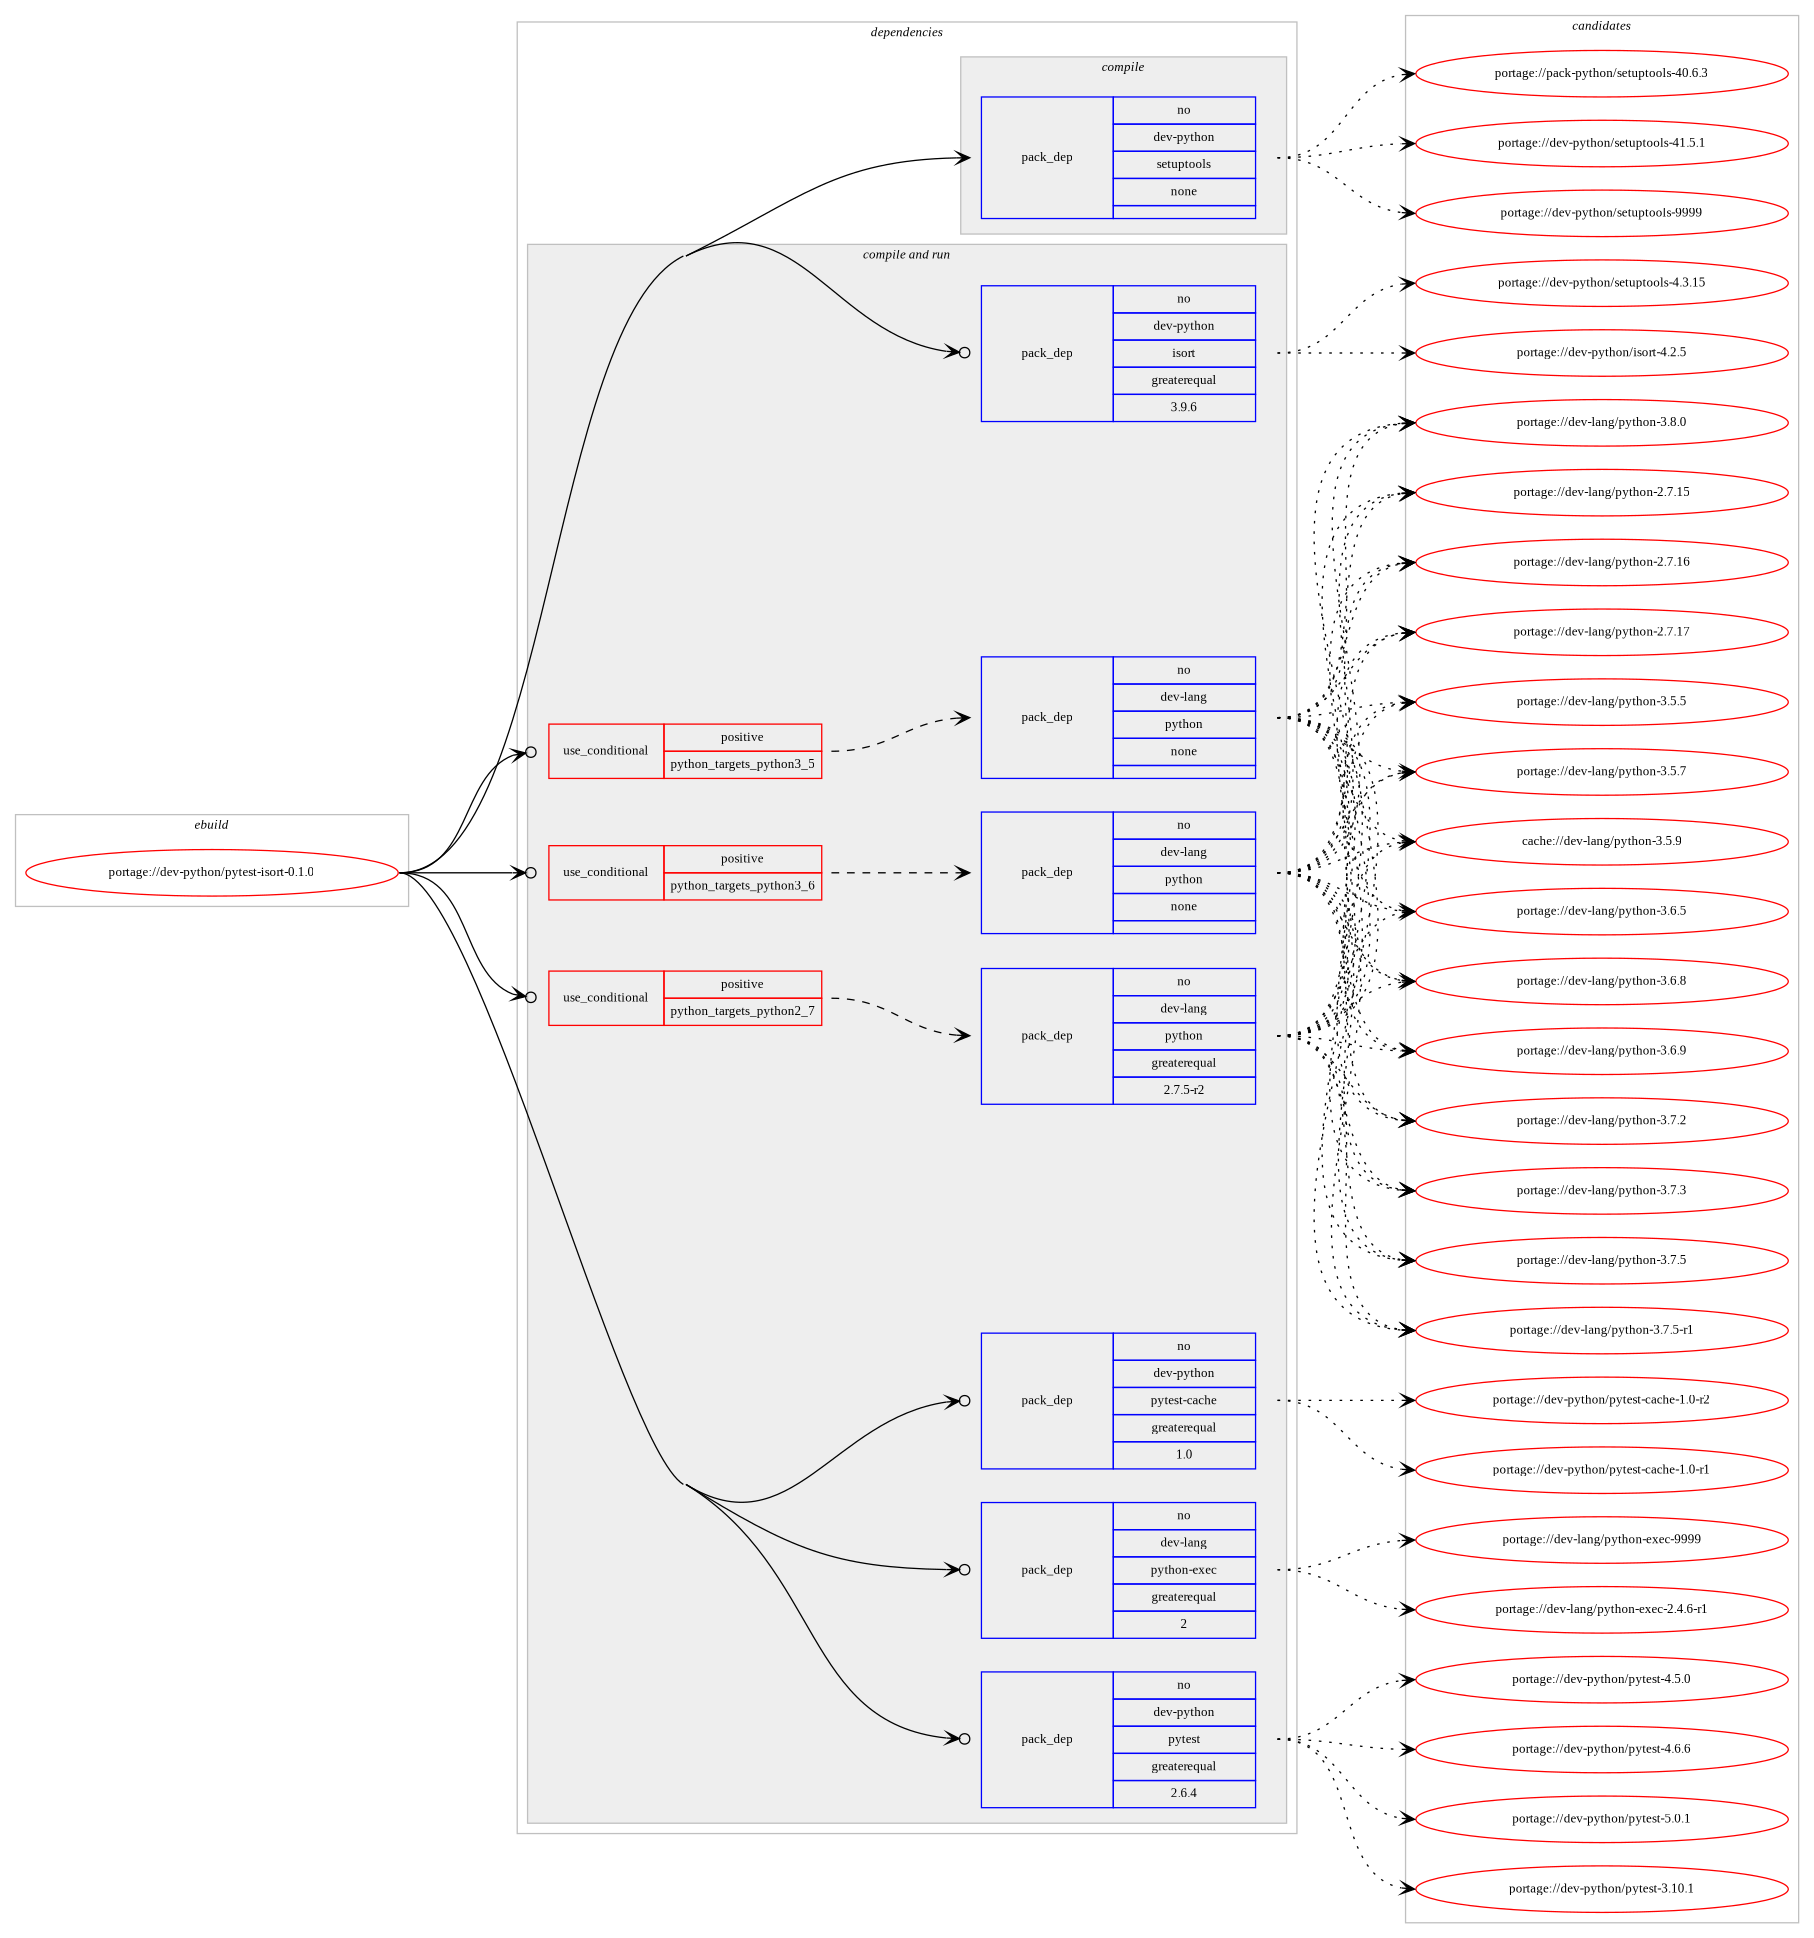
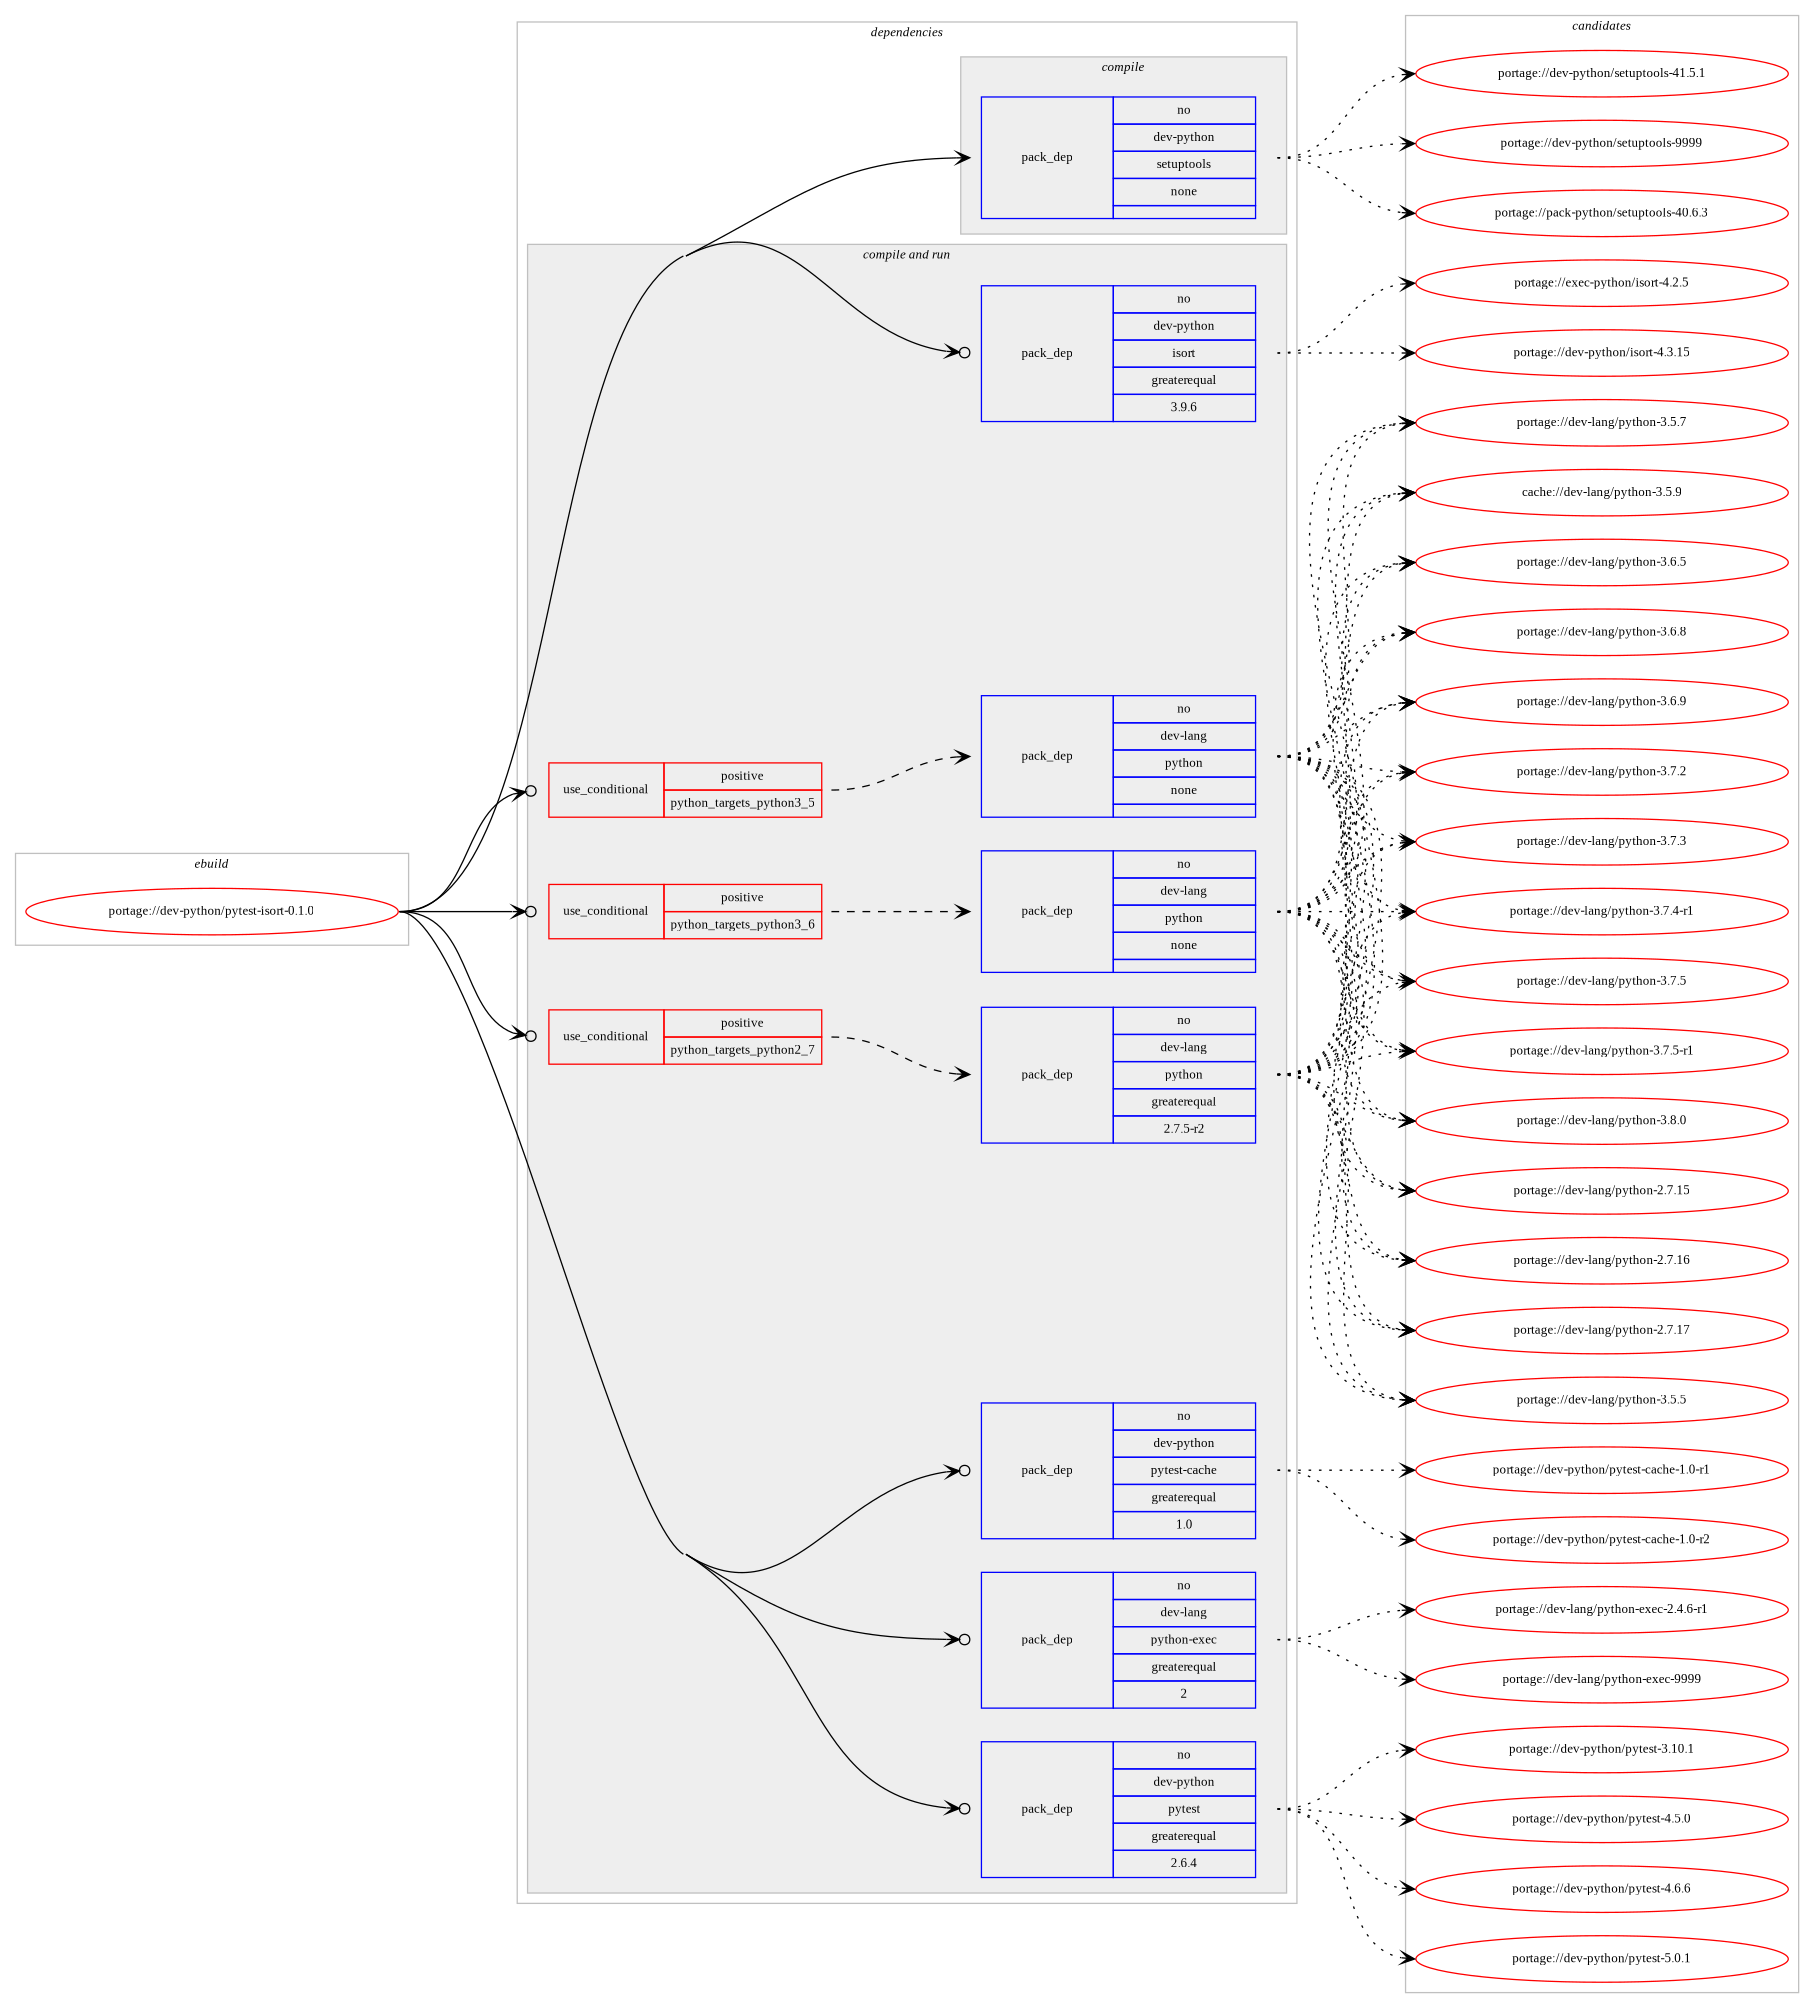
(1602, 283) -> (1602, 353)
(1602, 353) -> (1602, 283)
none -> (1602, 912)
